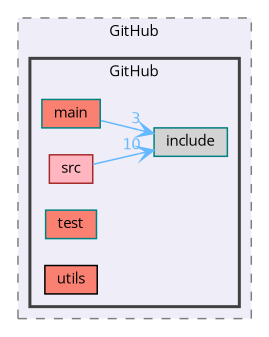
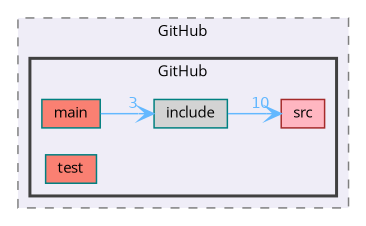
(116, 159) -> (247, 114)
(71, 280) -> none
